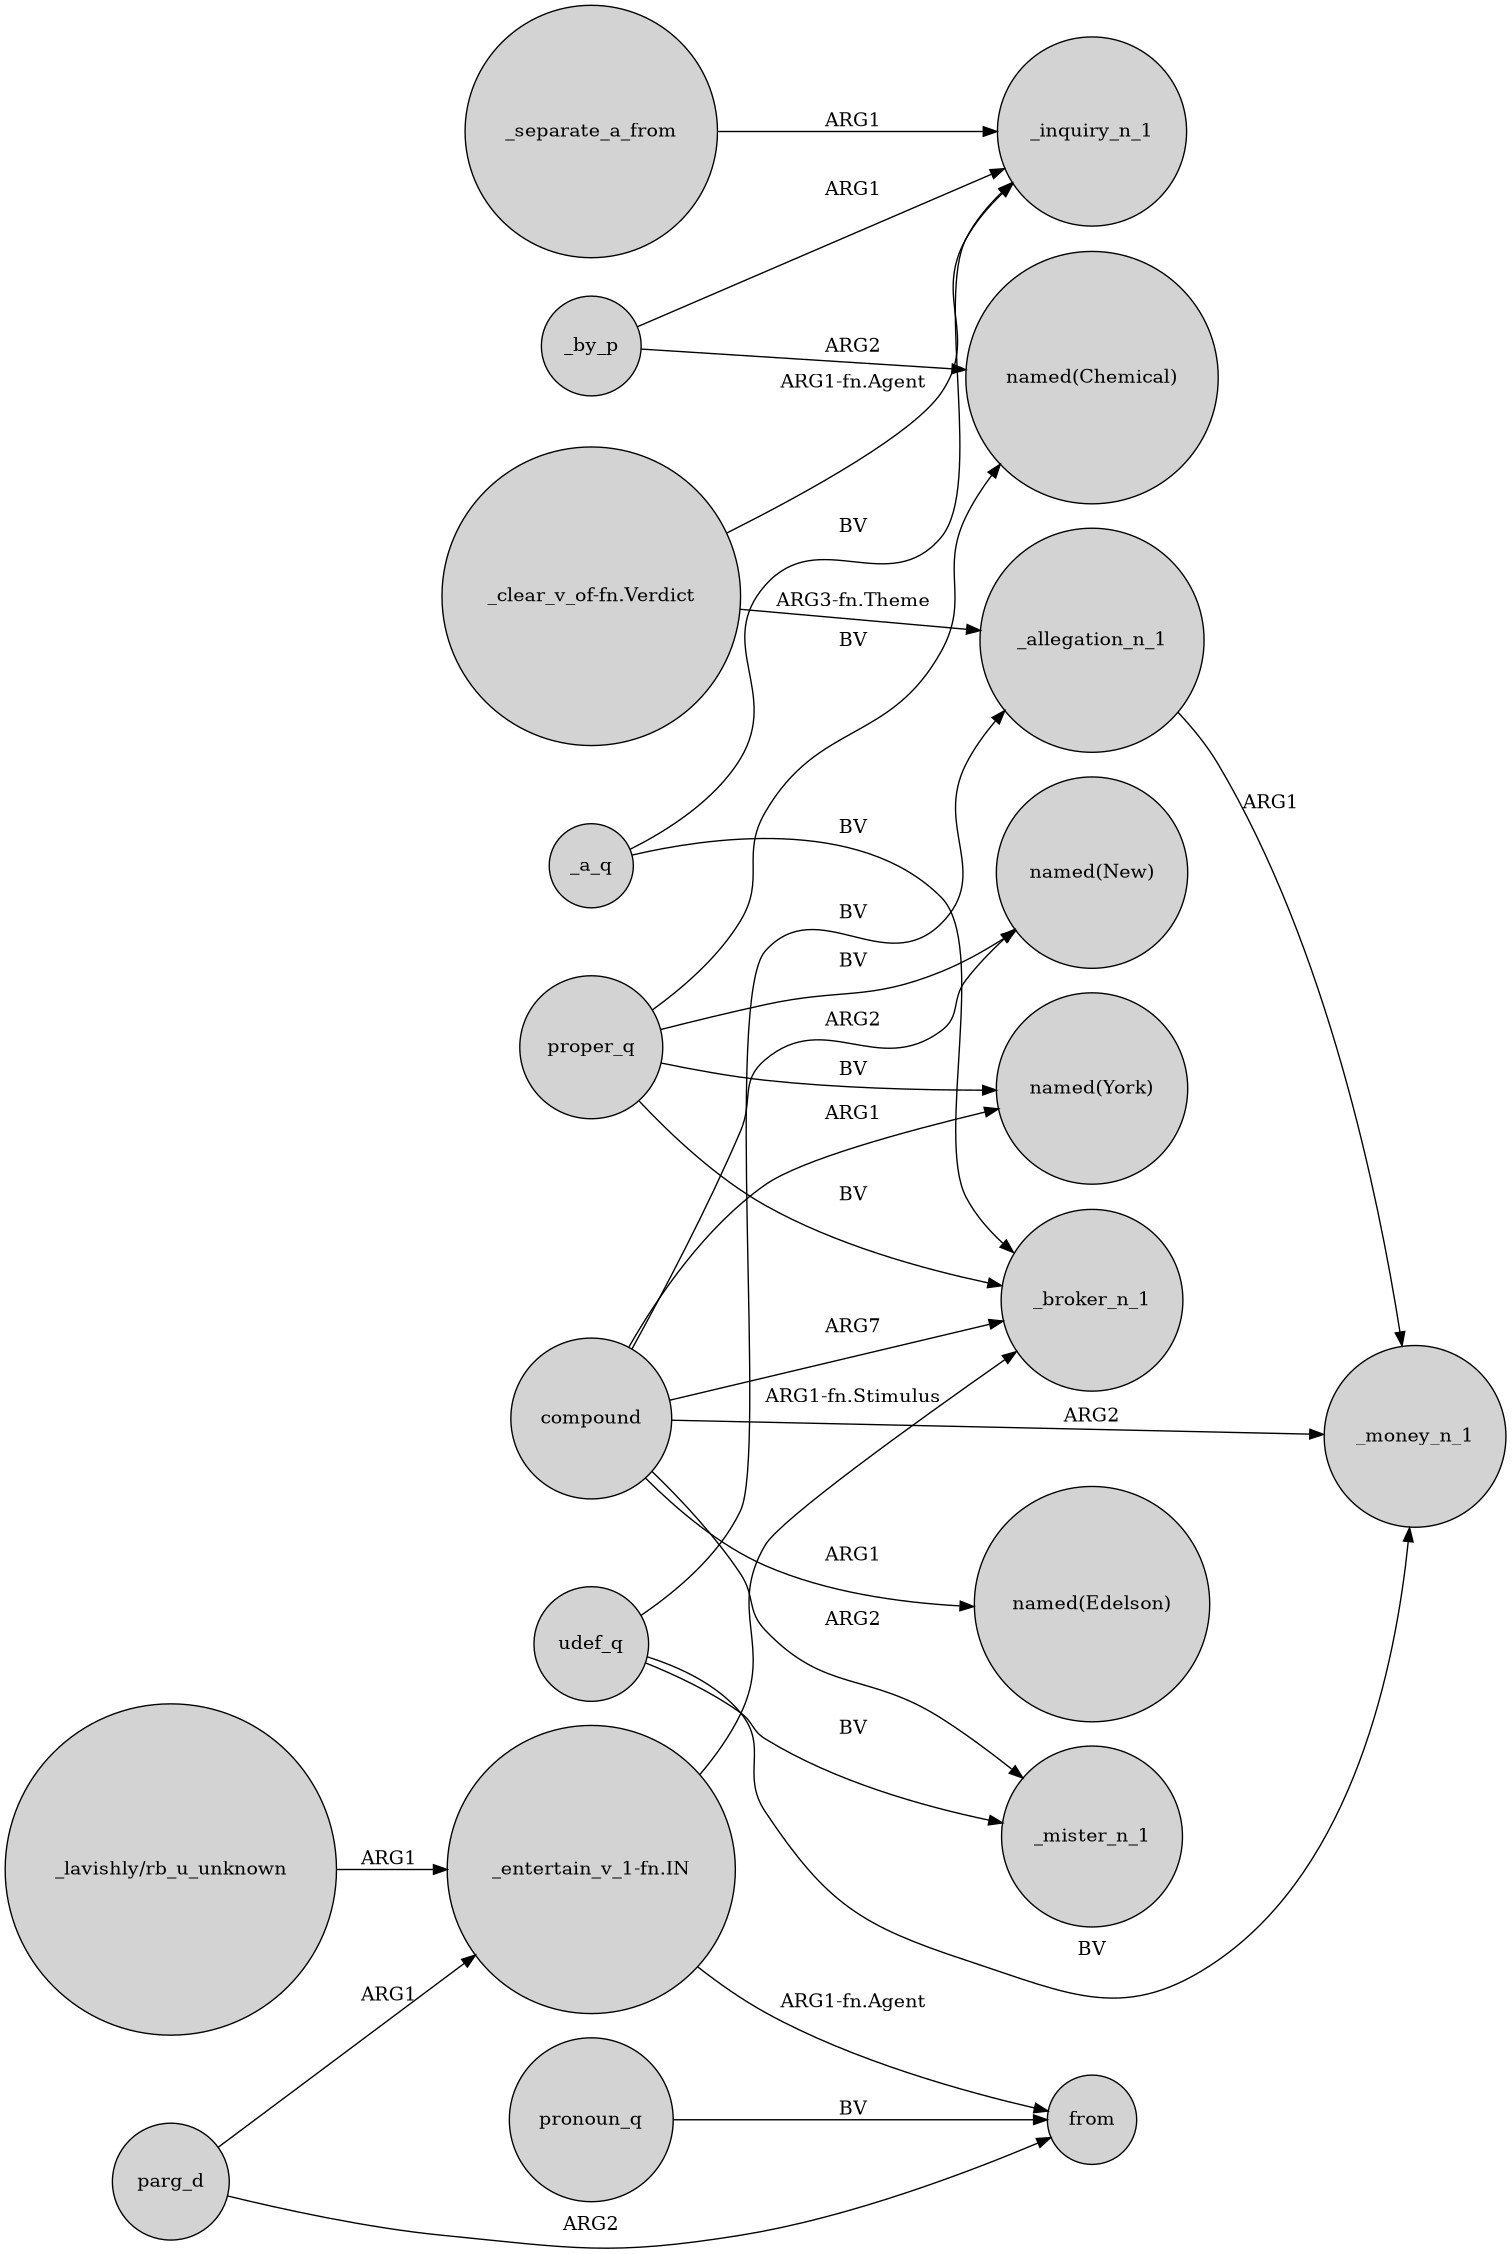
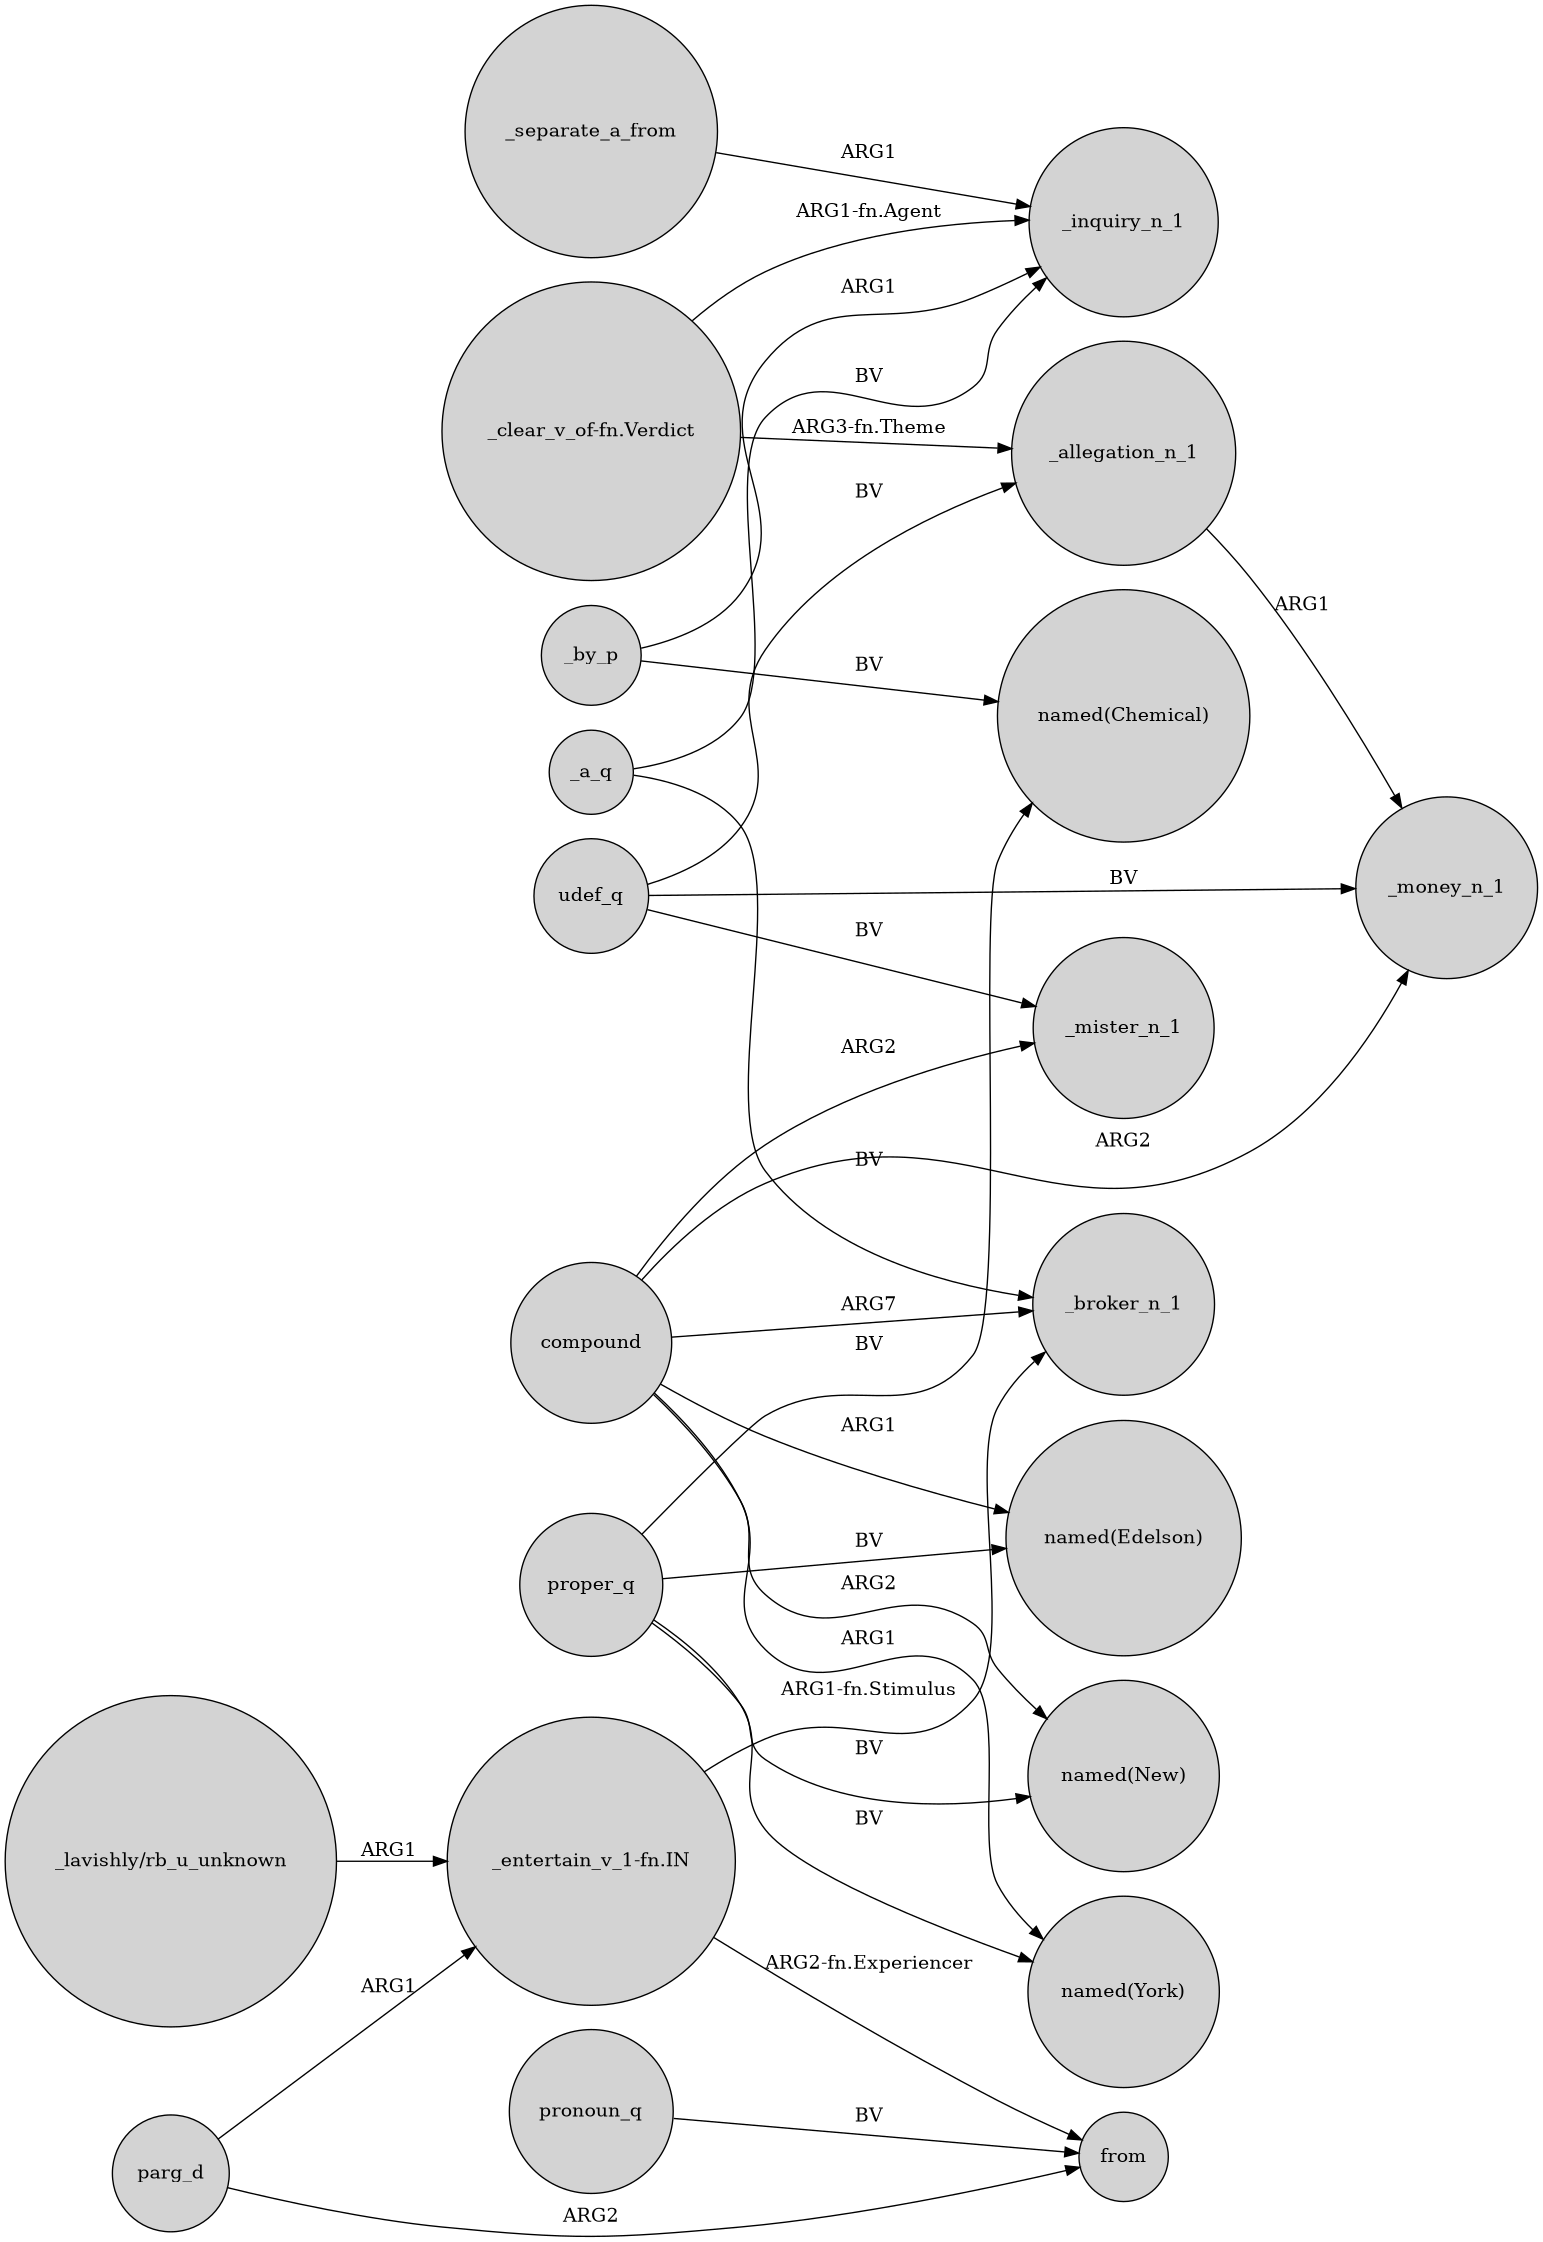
(853, 347) -> (869, 666)
(797, 1222) -> (828, 1564)
(853, 2002) -> (869, 1964)
